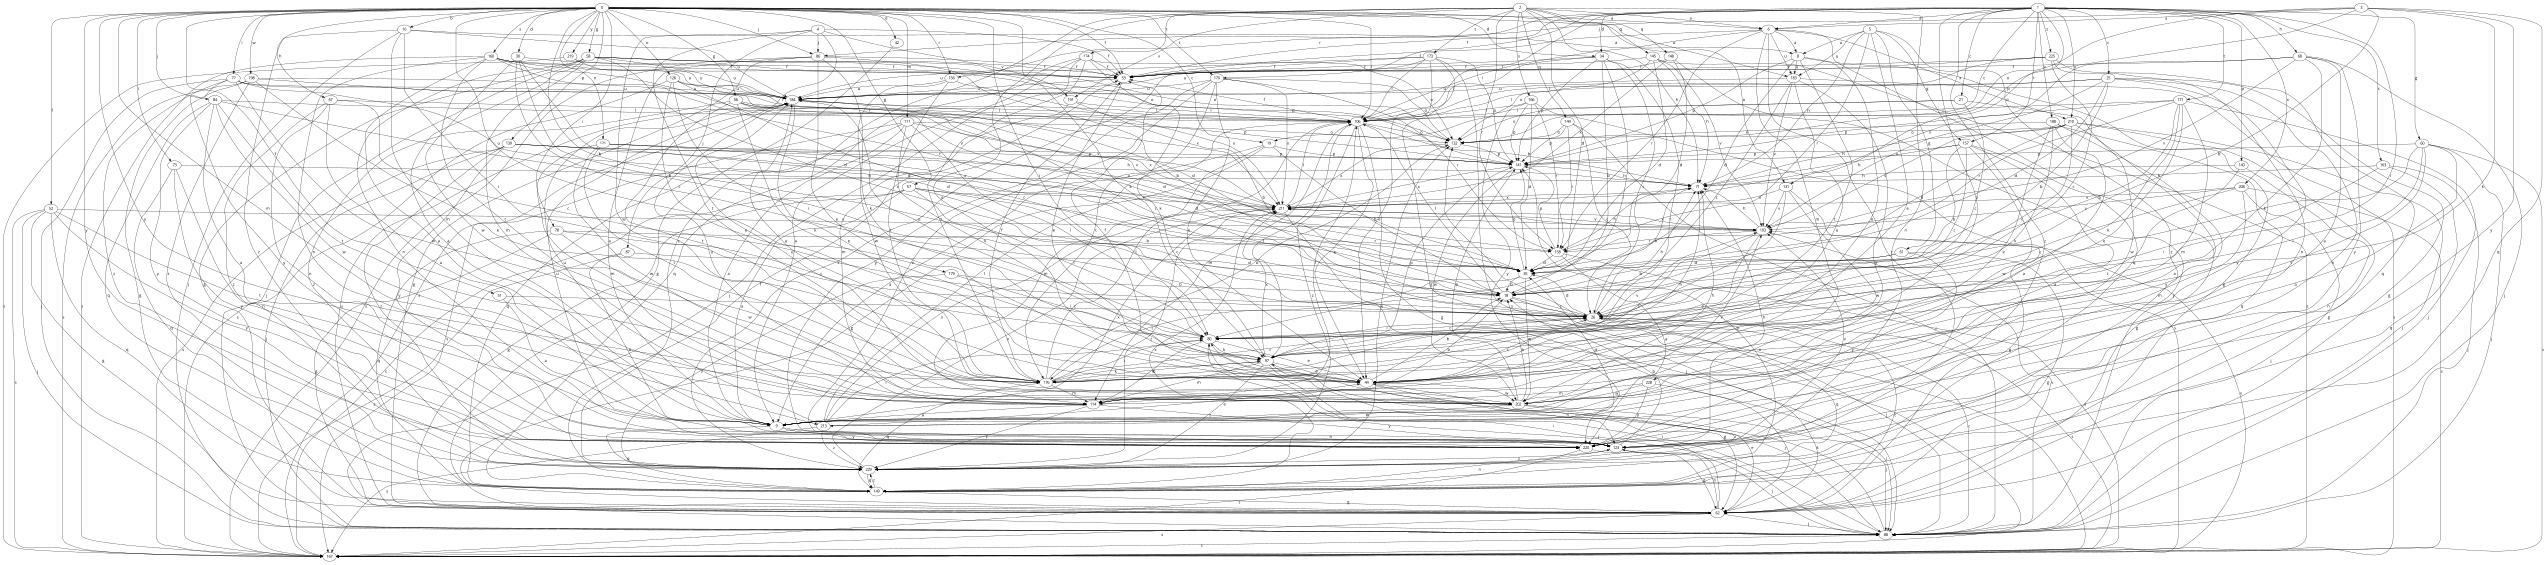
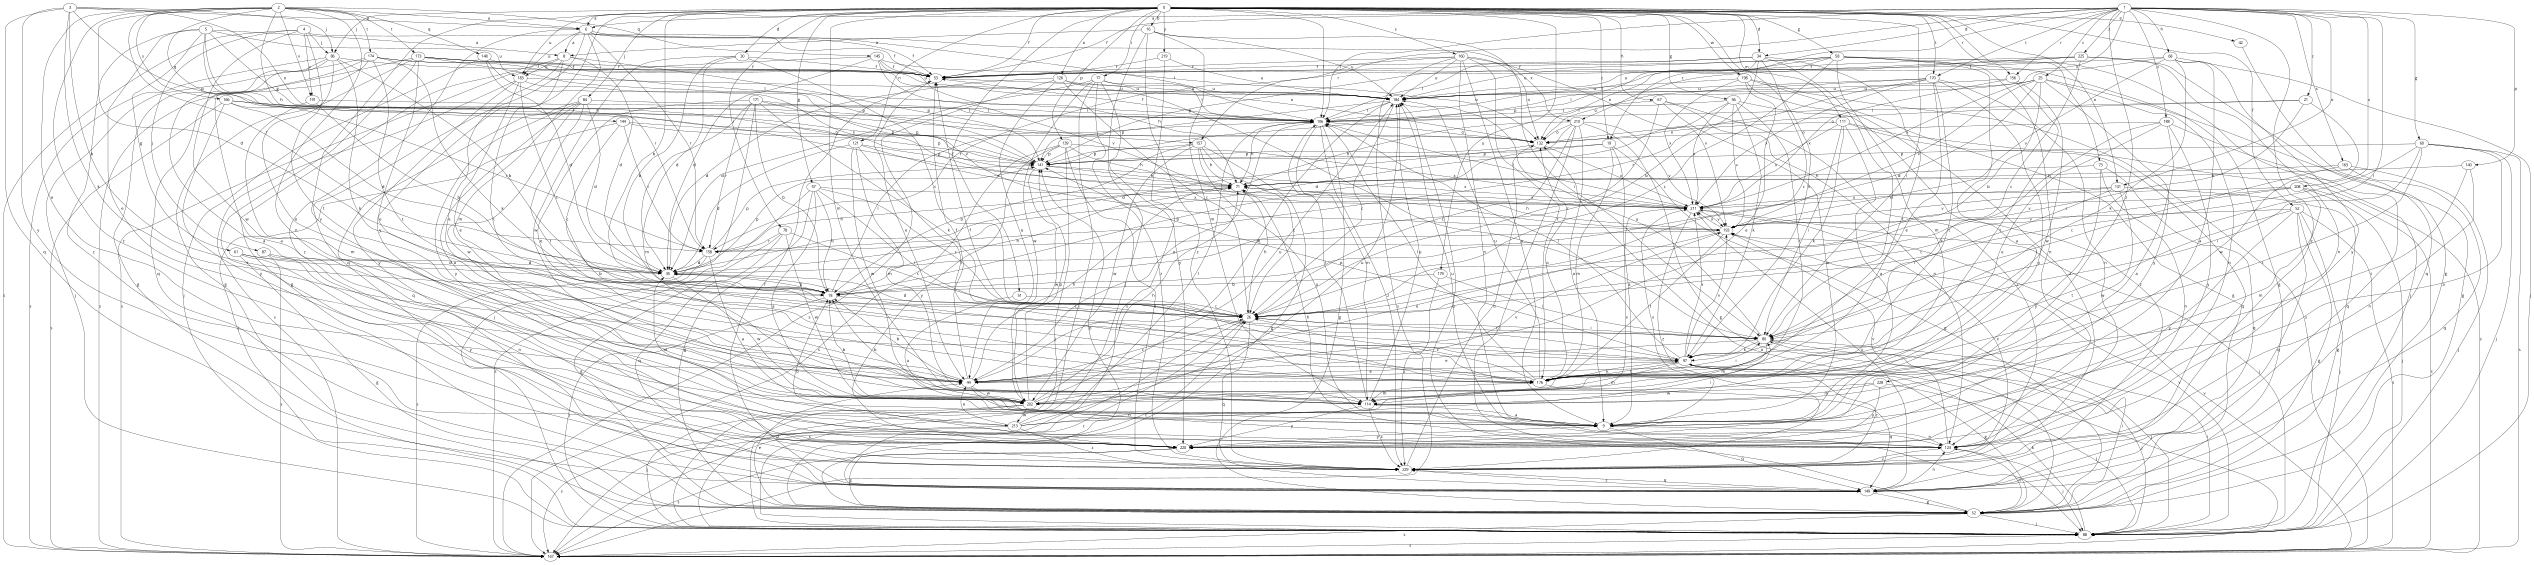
(2155, 13) -> none
